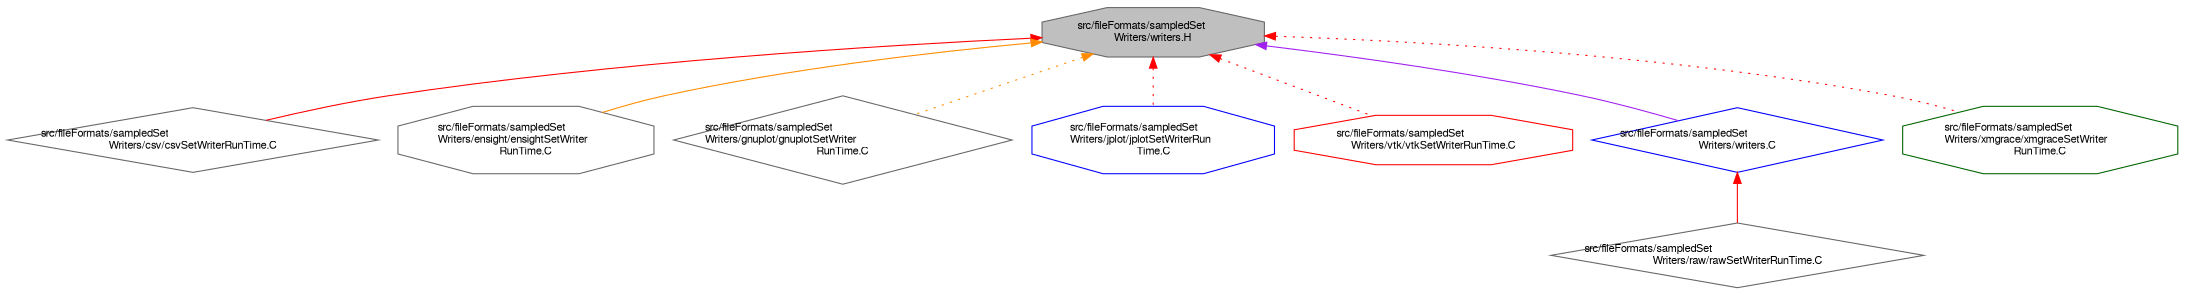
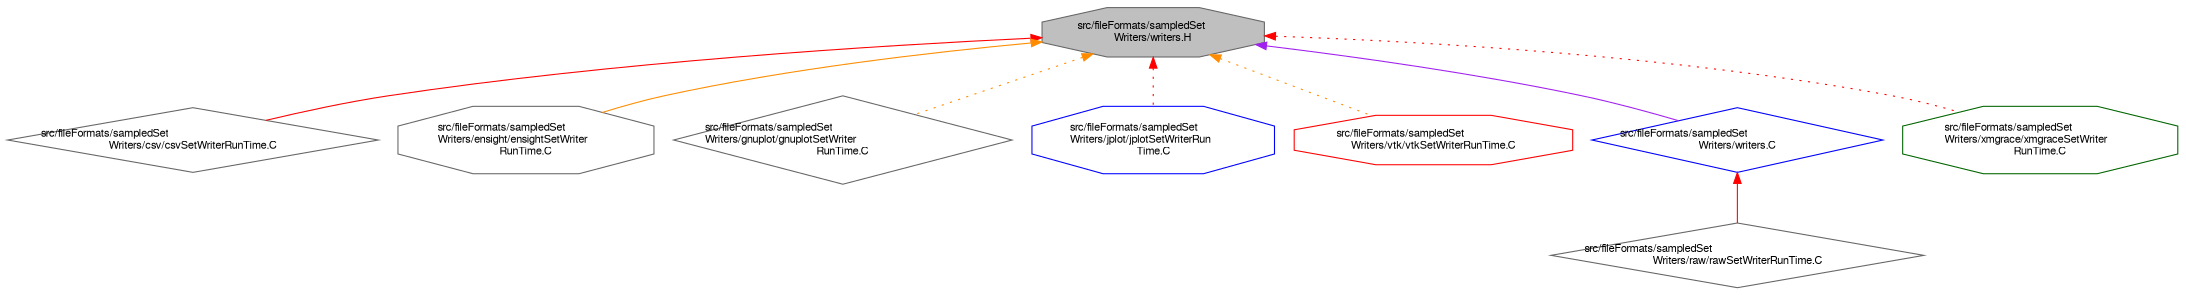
(1296, 87) -> (1296, 87)
